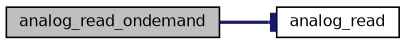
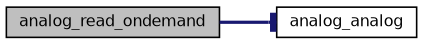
(338, 22) -> (347, 22)
